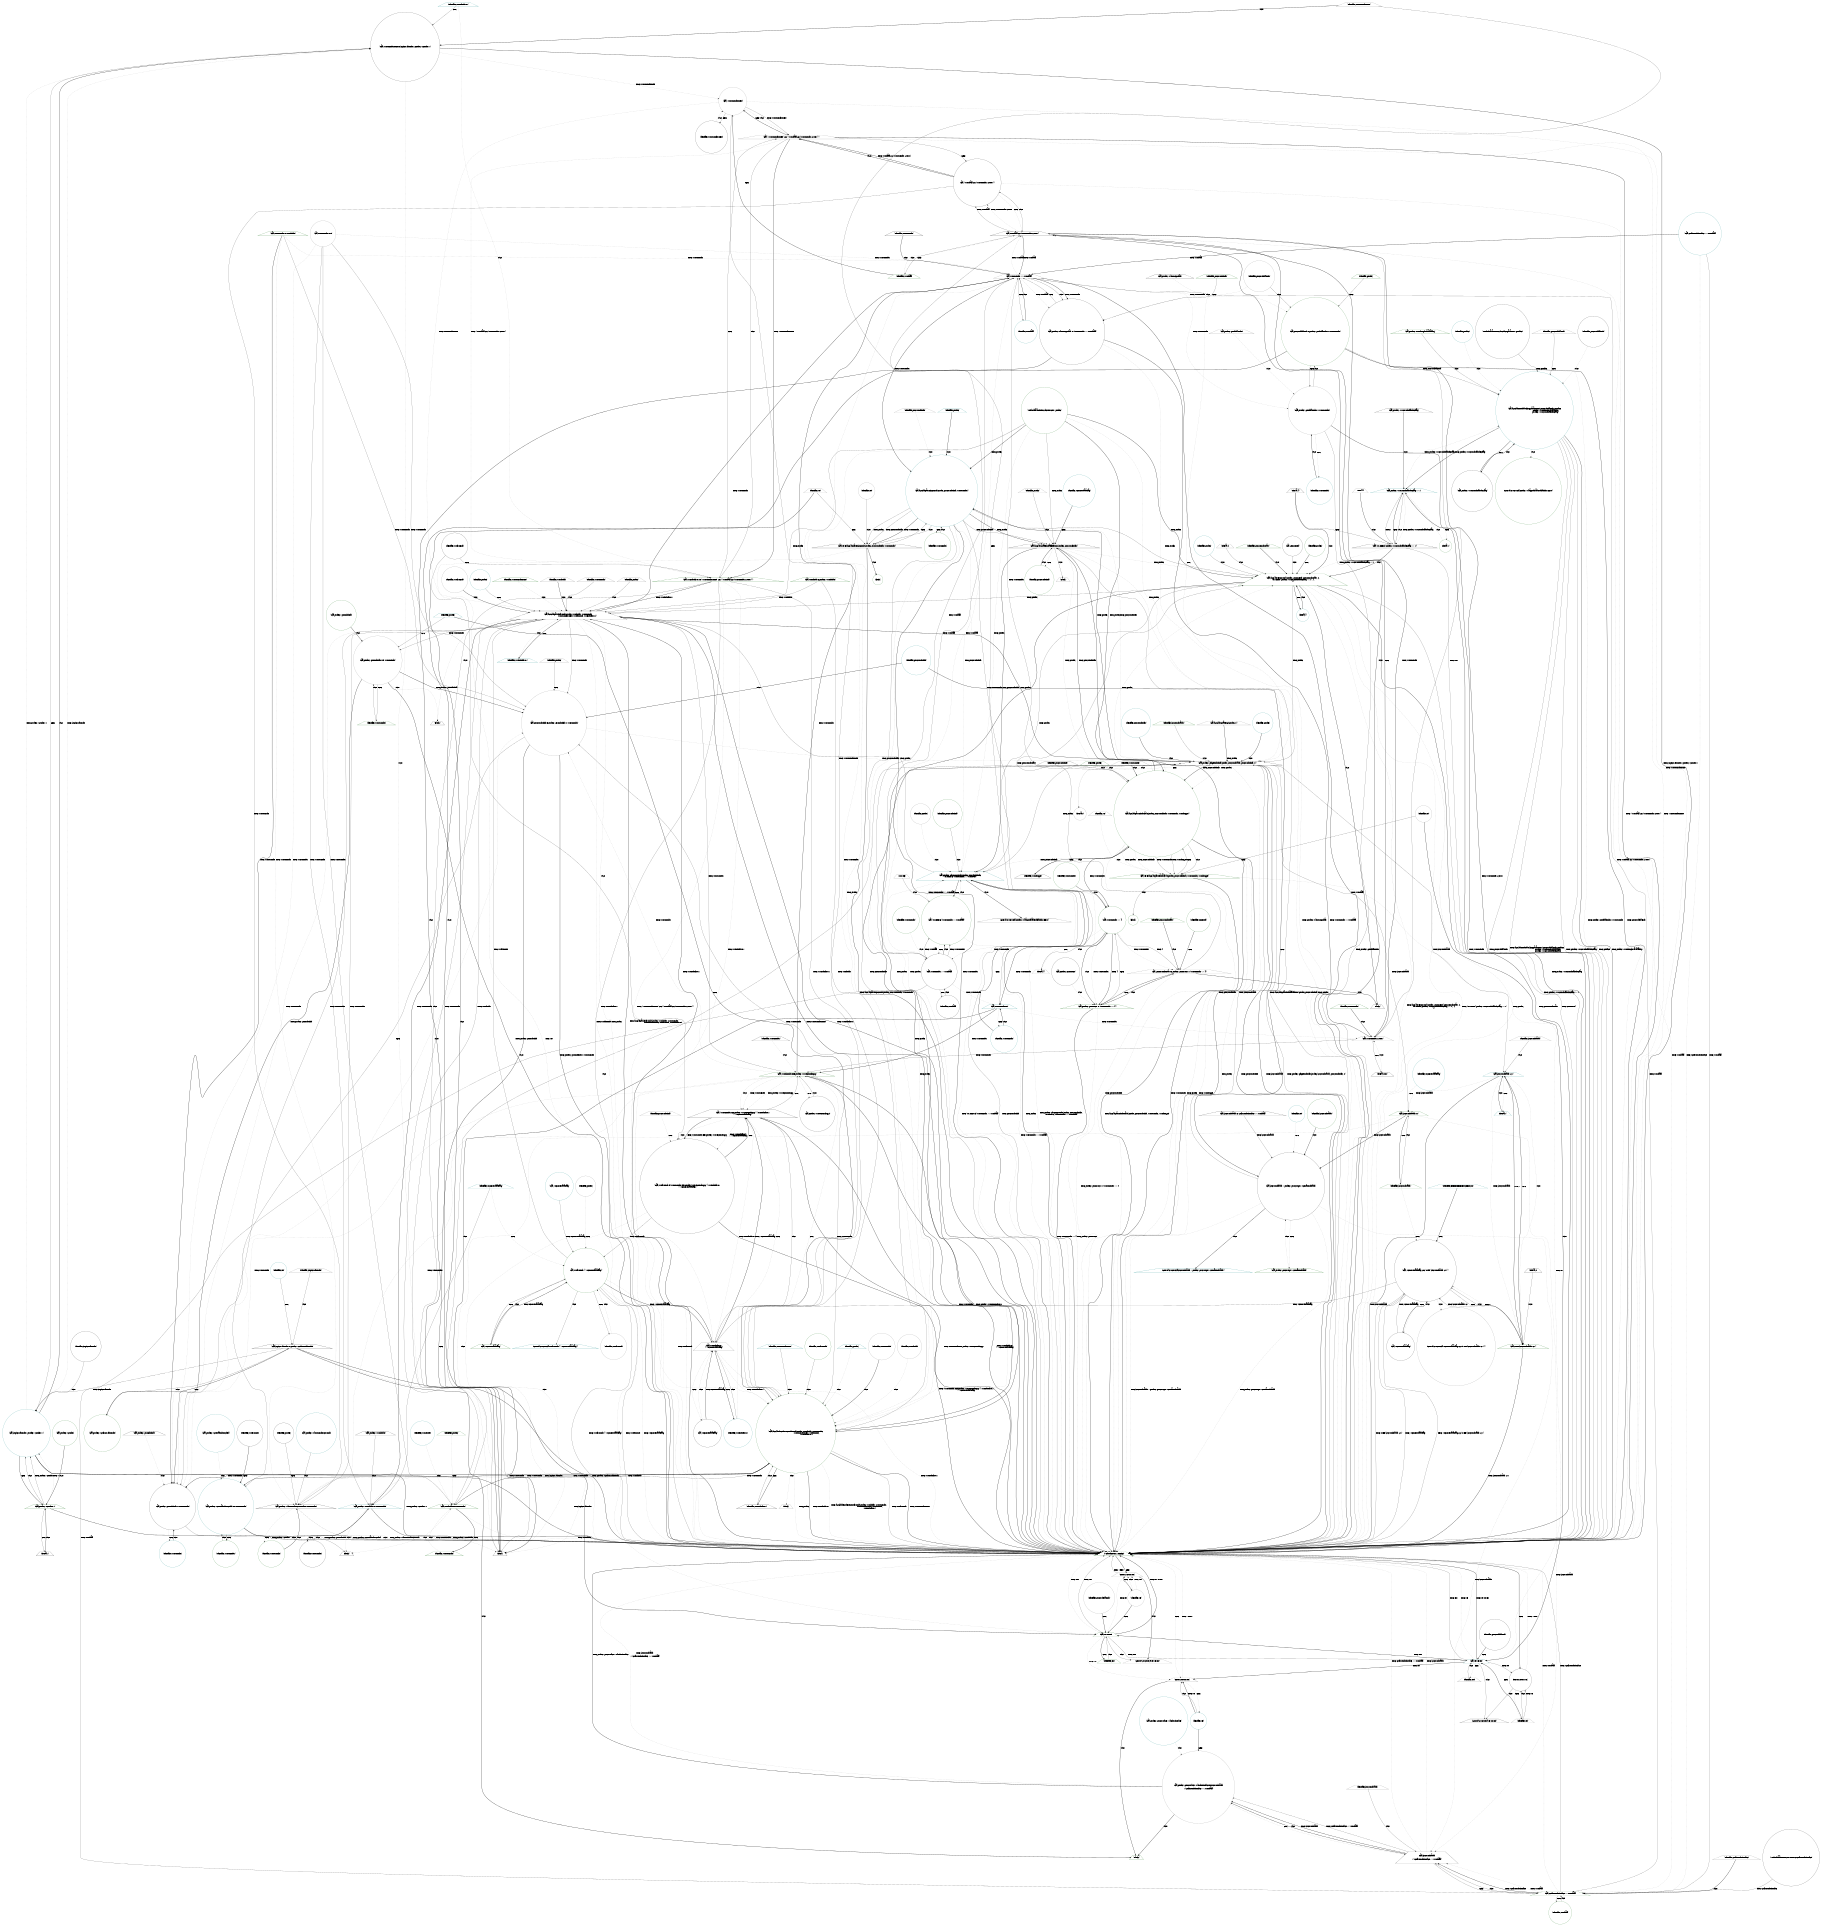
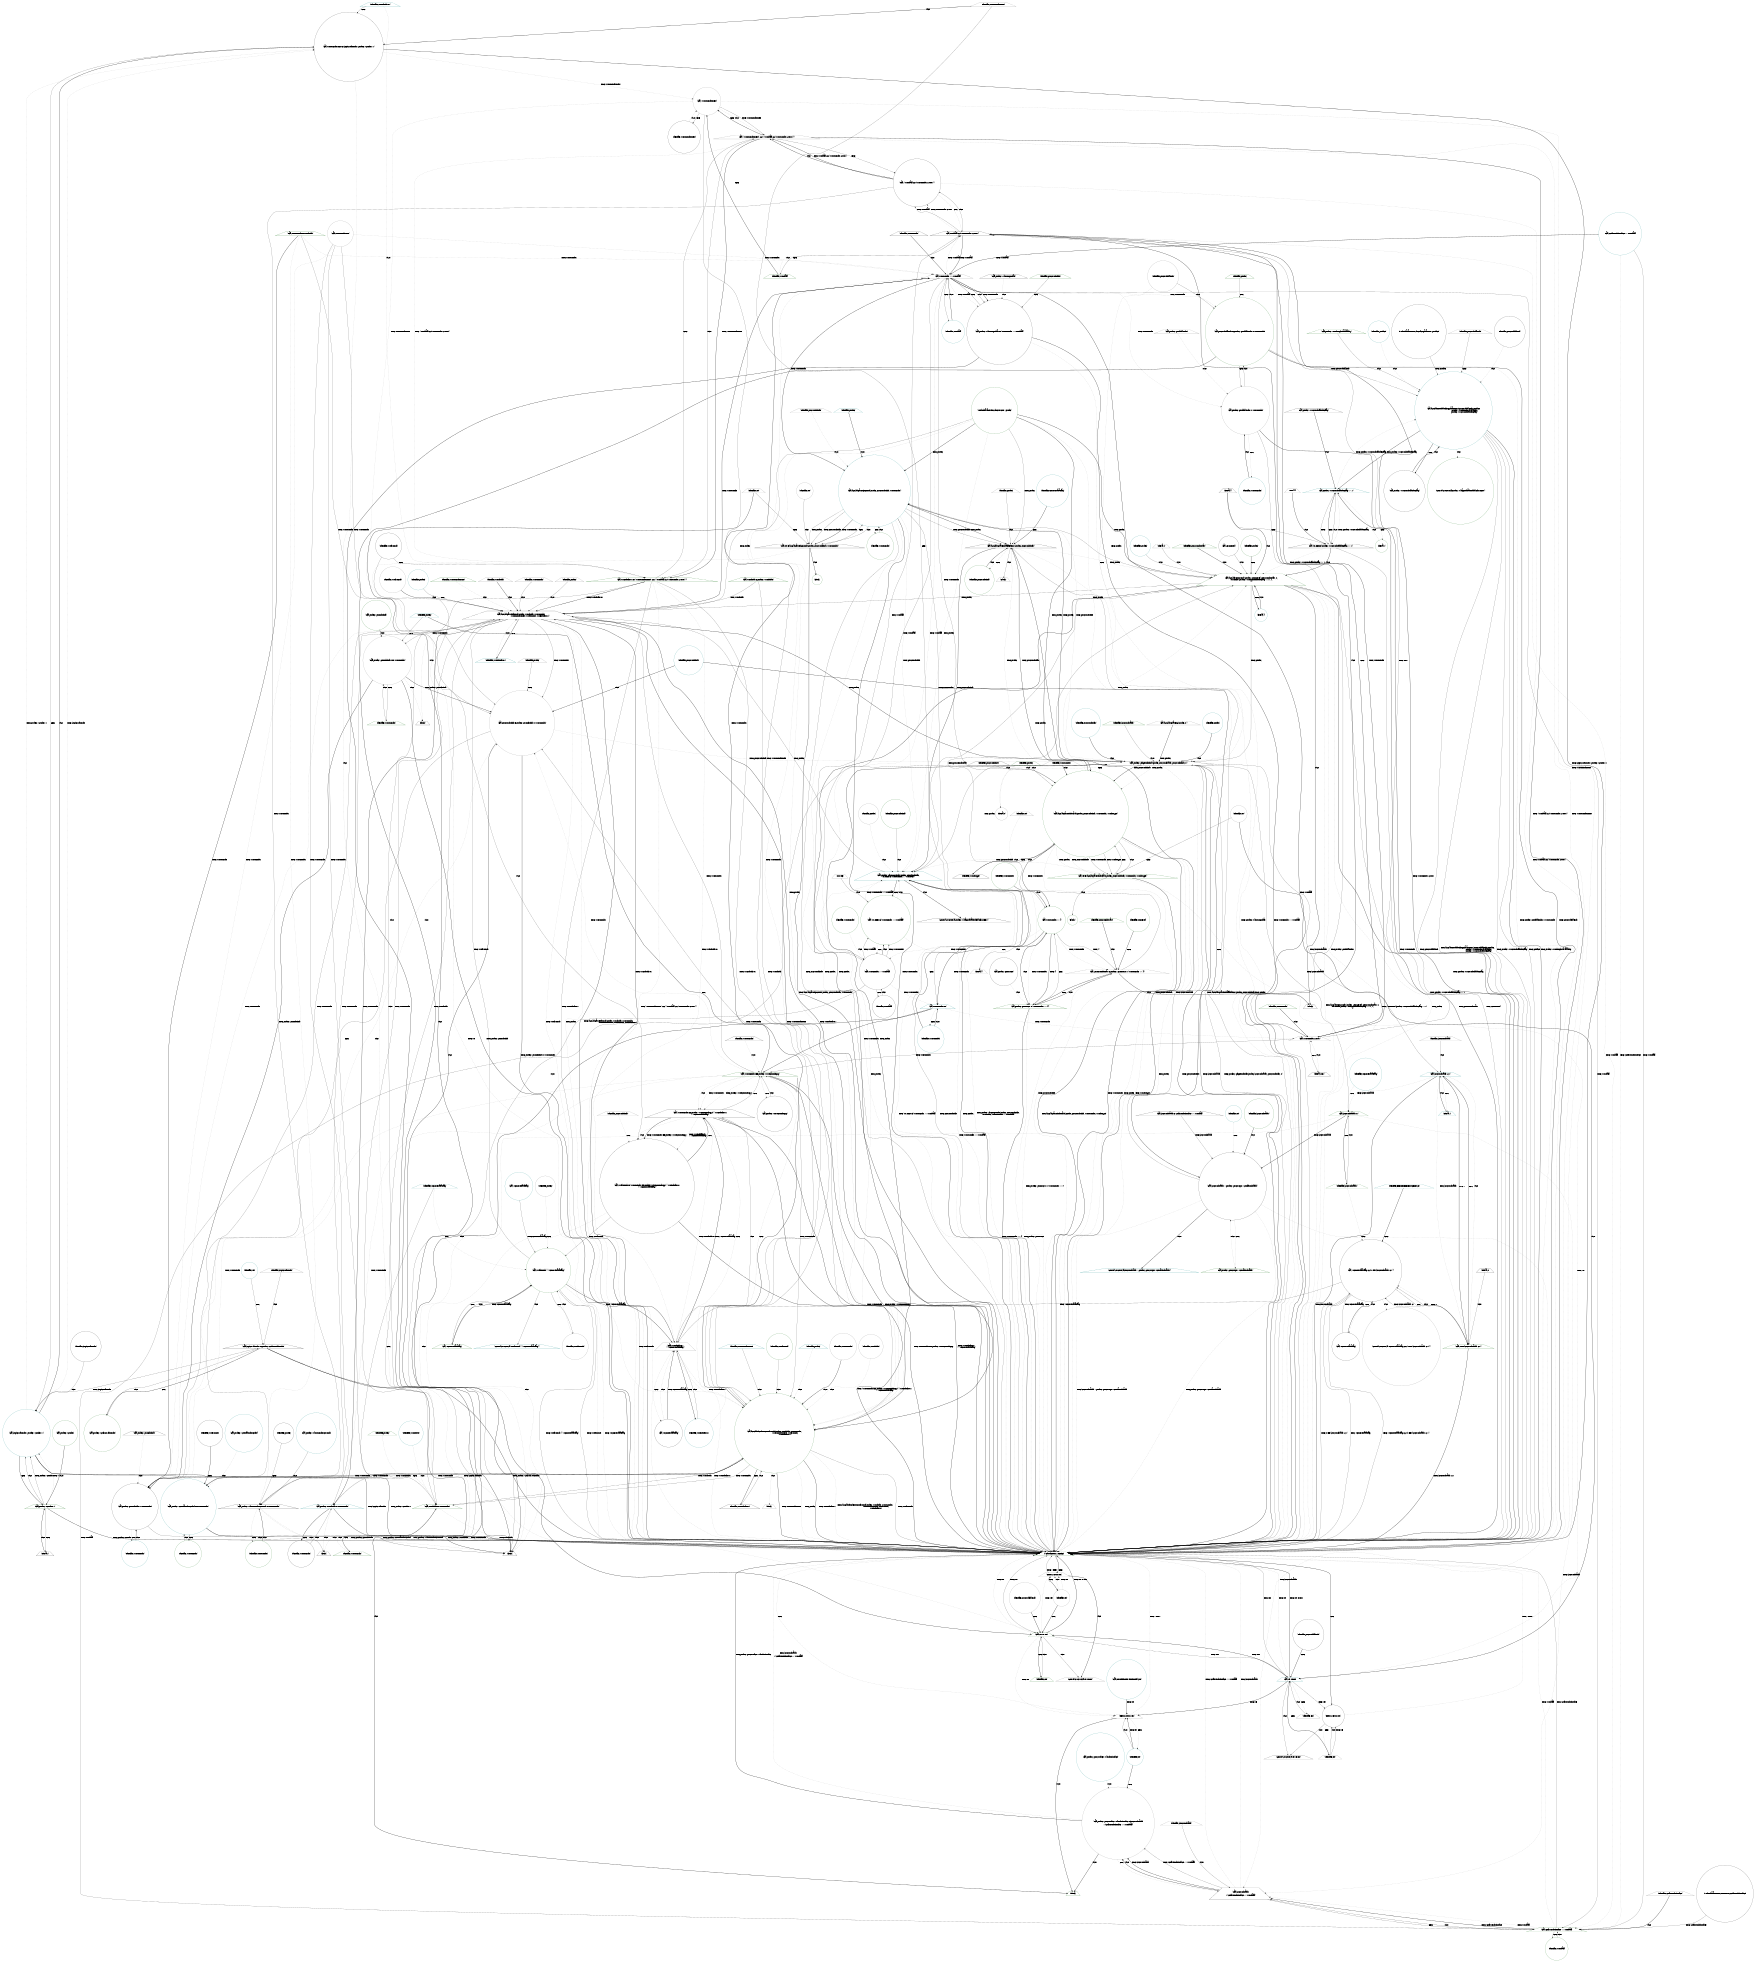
(375, 1433) -> none
none -> (1127, 1679)
